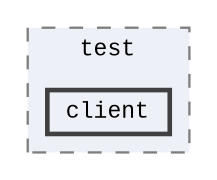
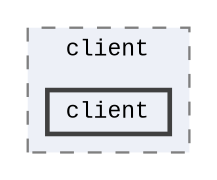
(109, 50) -> (109, 50)
